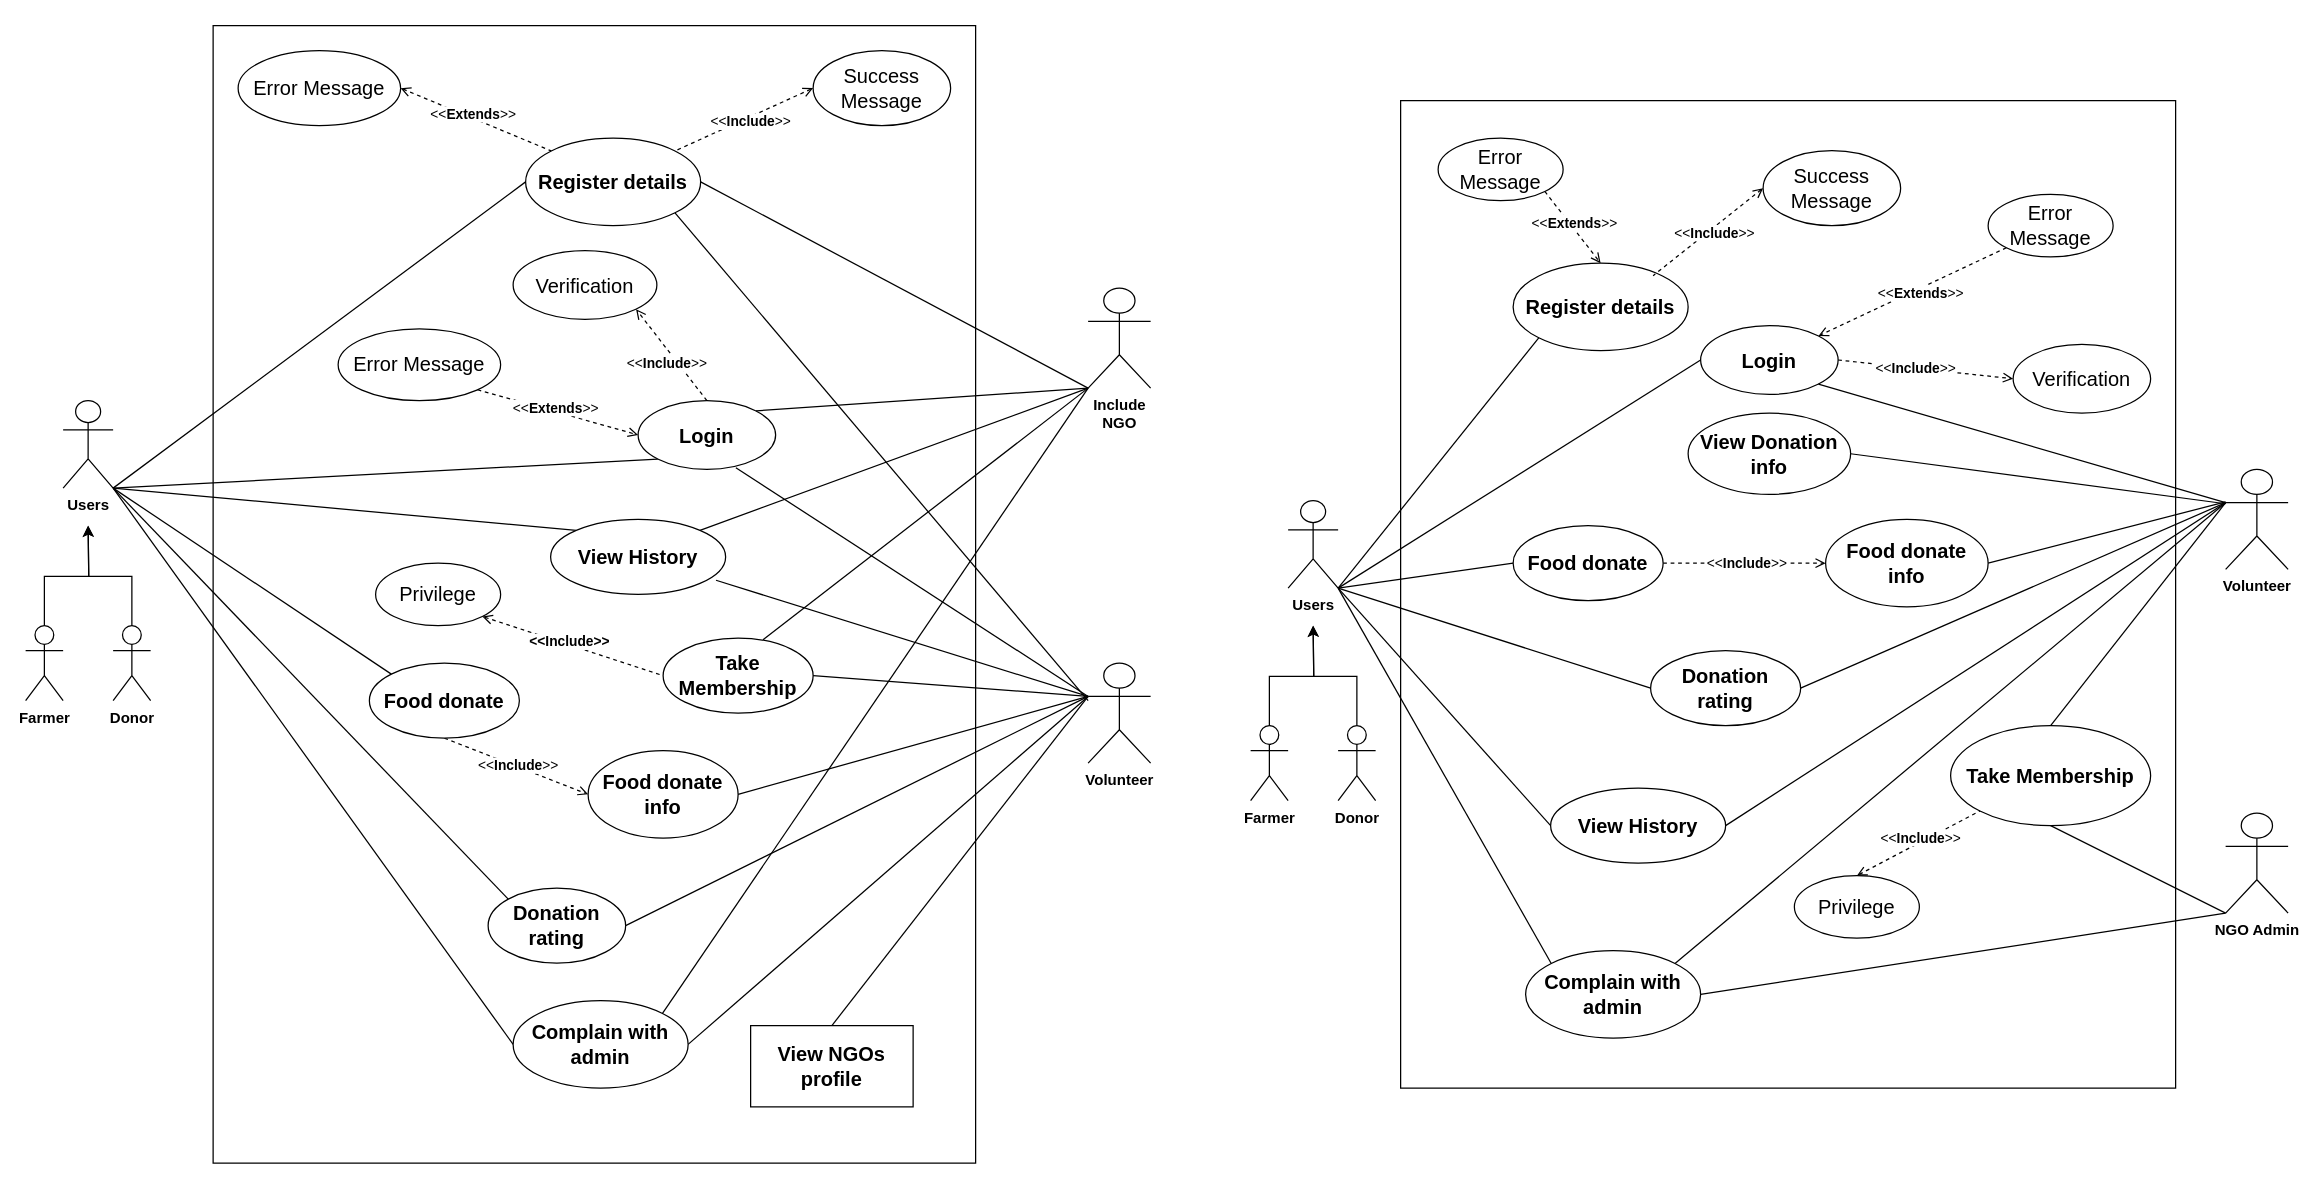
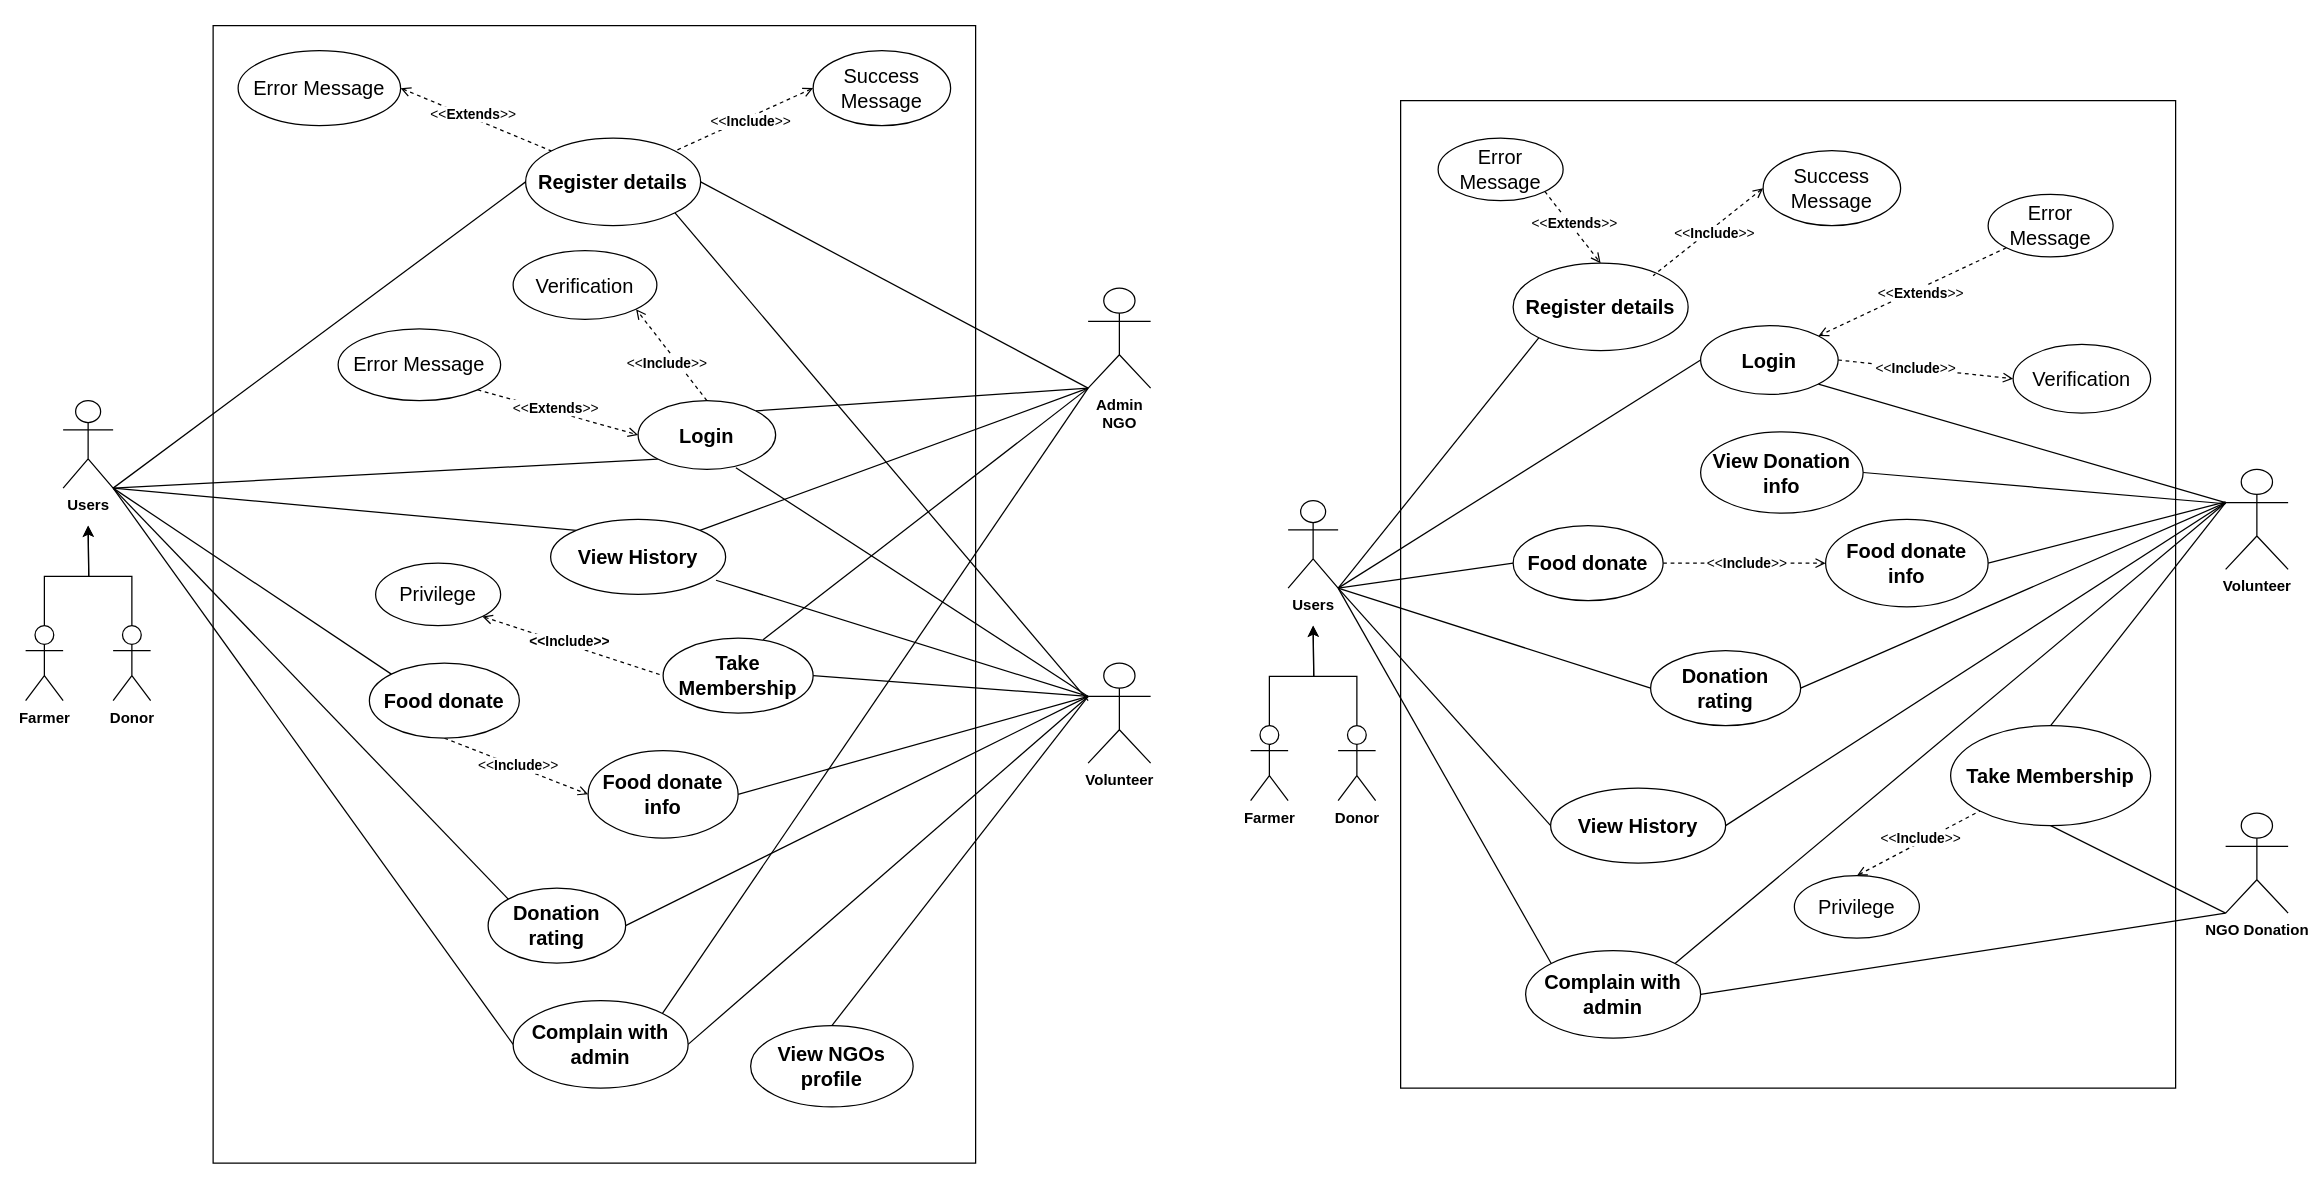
(1120, 415) -> (1120, 415)
(1769, 454) -> (1782, 473)
(2258, 931) -> (2258, 931)
(832, 1066) -> (832, 1066)
